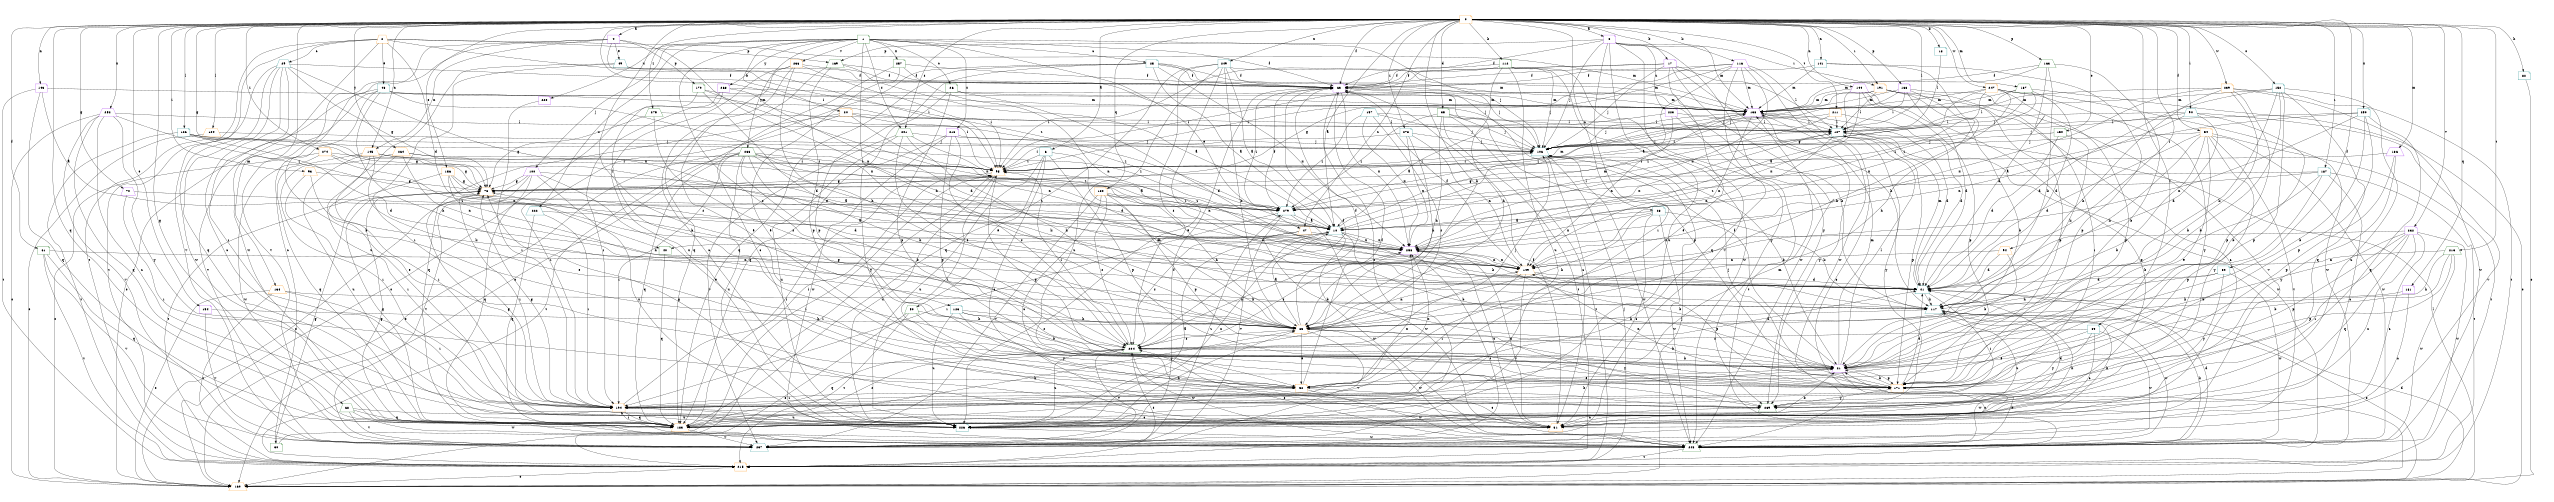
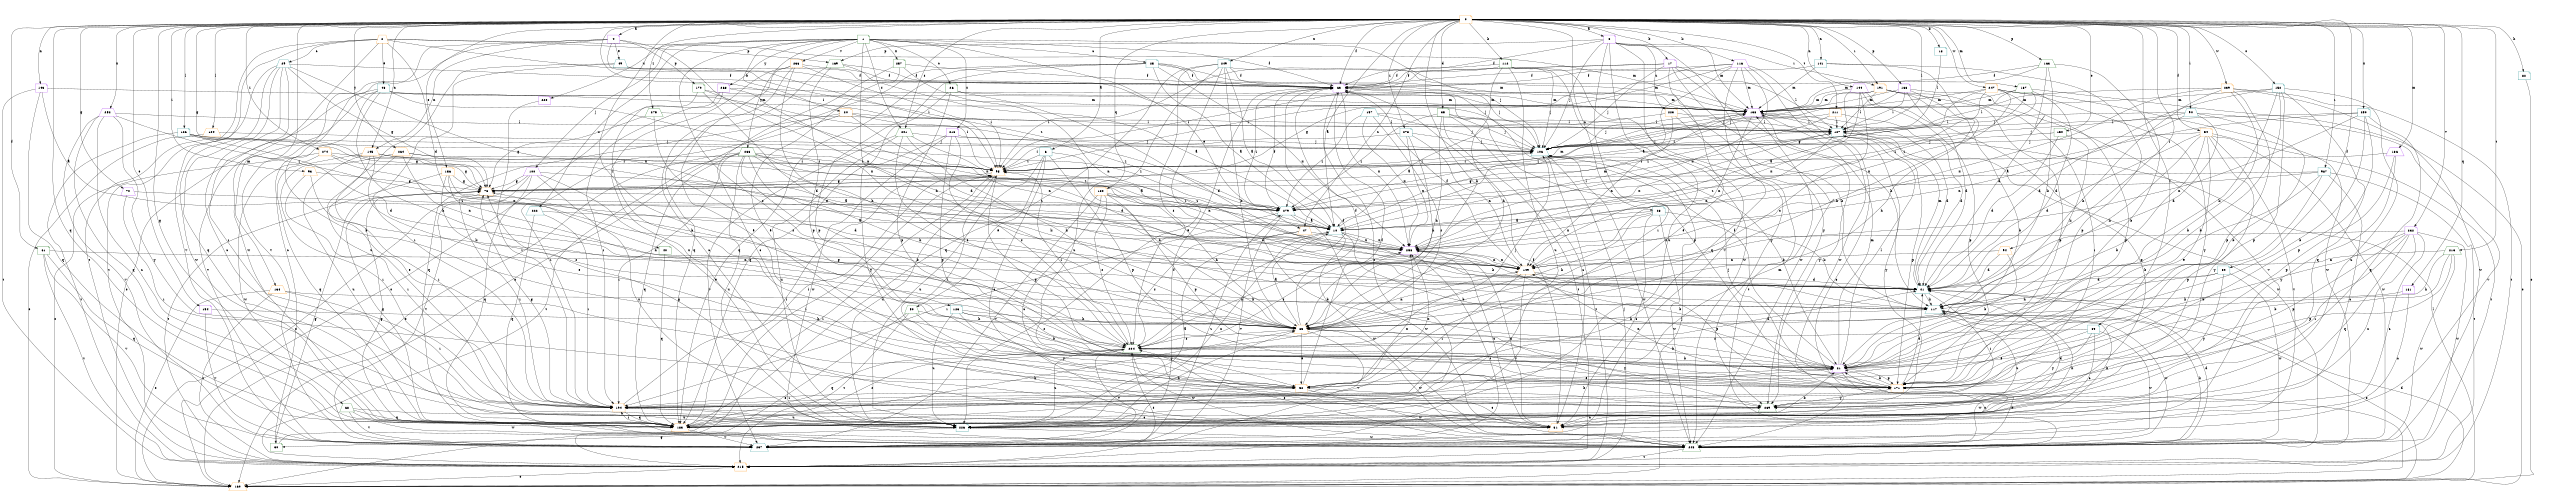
(1671, 112) -> (1671, 112)
(2324, 172) -> (2324, 172)
(874, 227) -> (761, 276)
(1001, 242) -> none
(11, 378) -> none
(2173, 381) -> (1646, 263)
(516, 391) -> (620, 437)
